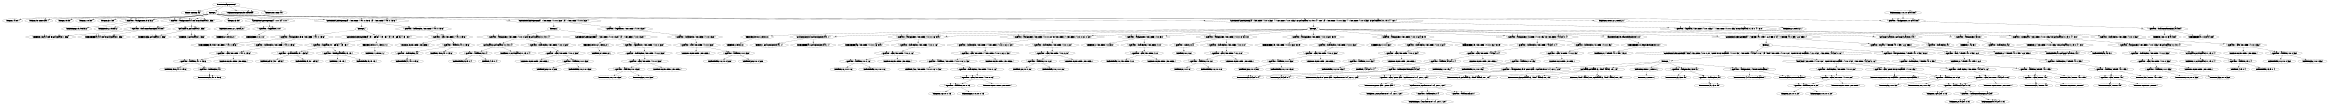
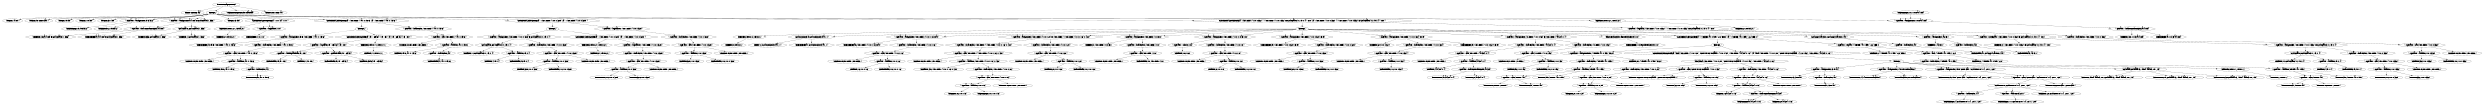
(1628, 49) -> (1618, 57)
none -> (2017, 102)
